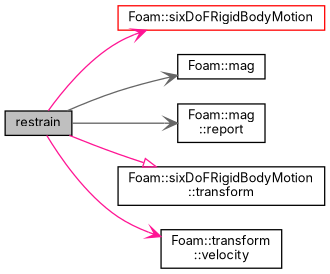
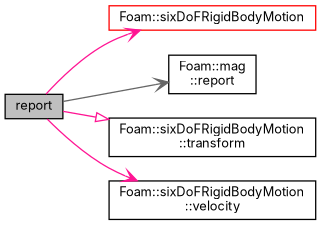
(221, 67) -> none
(38, 123) -> (34, 107)
(221, 249) -> (212, 200)
